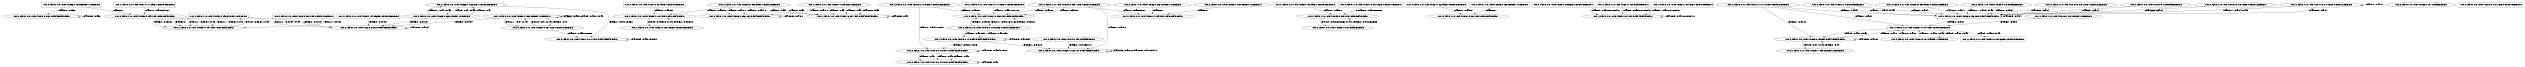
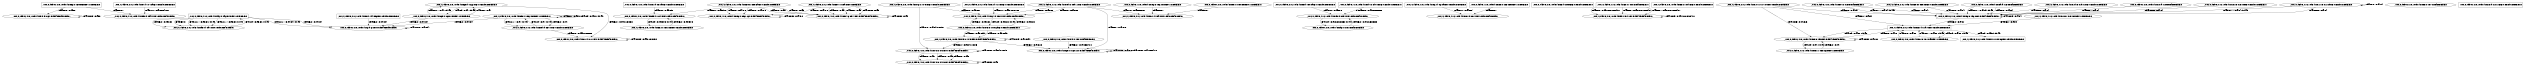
(303, 16) -> none
(1003, 22) -> (1003, 22)
(1797, 22) -> (1797, 22)
